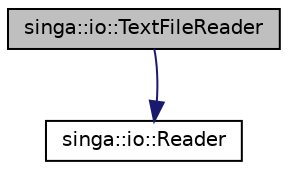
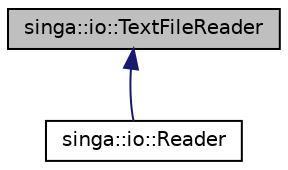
(157, 75) -> (131, 95)
